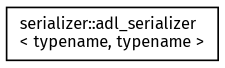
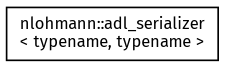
(112, 34) -> (112, 34)
